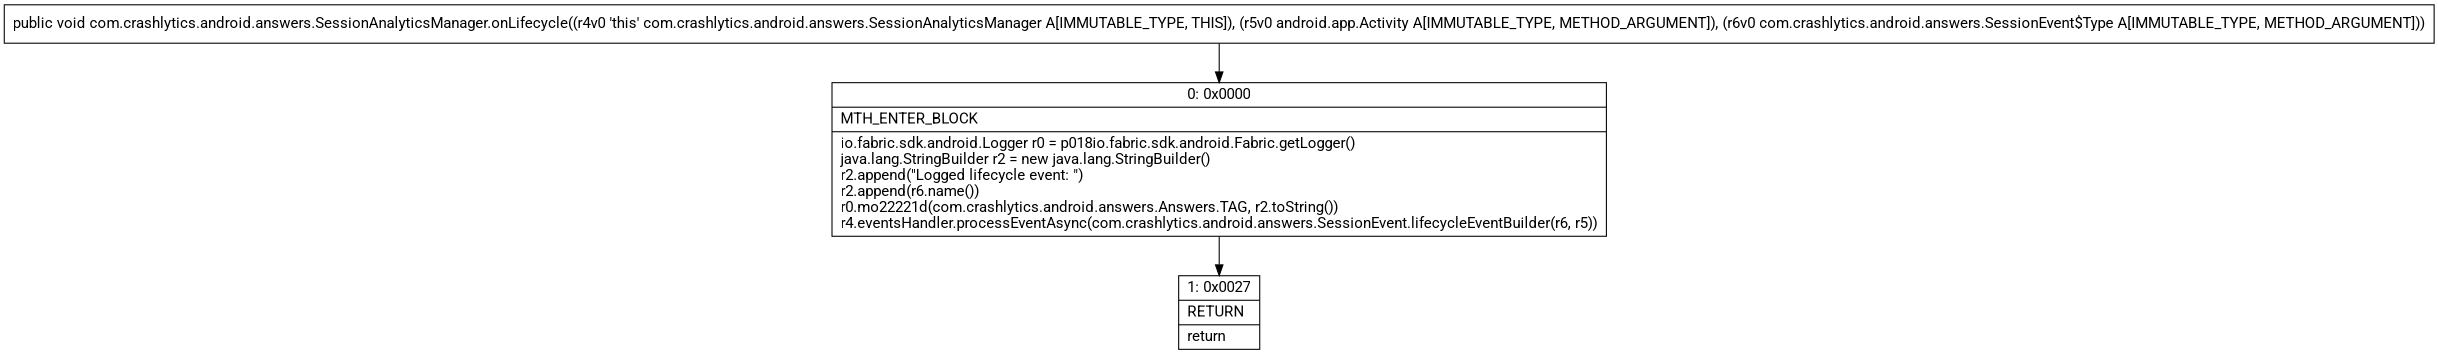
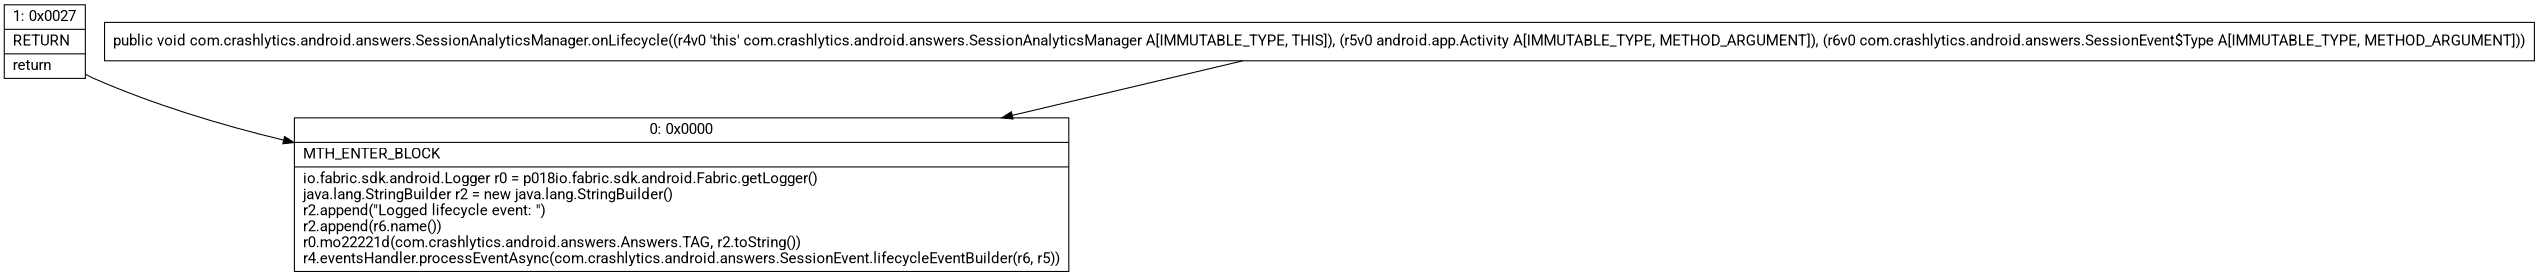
(1219, 251) -> (183, 112)
